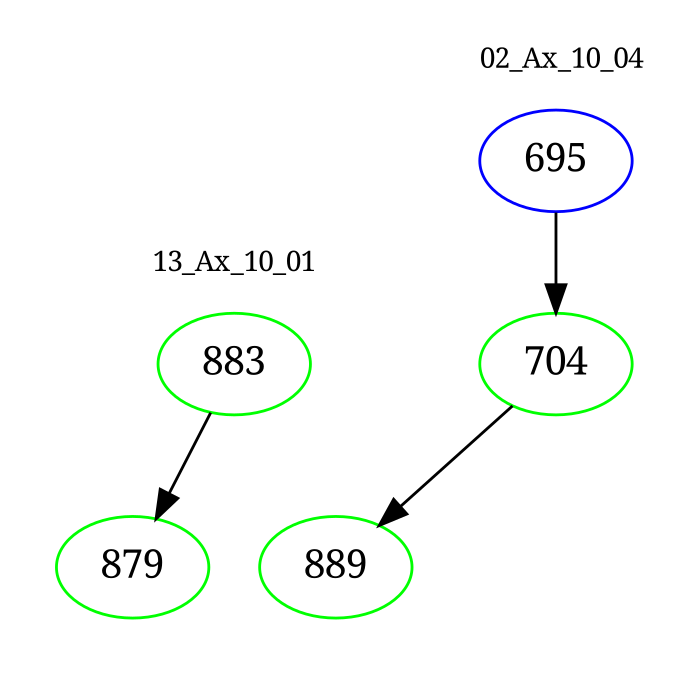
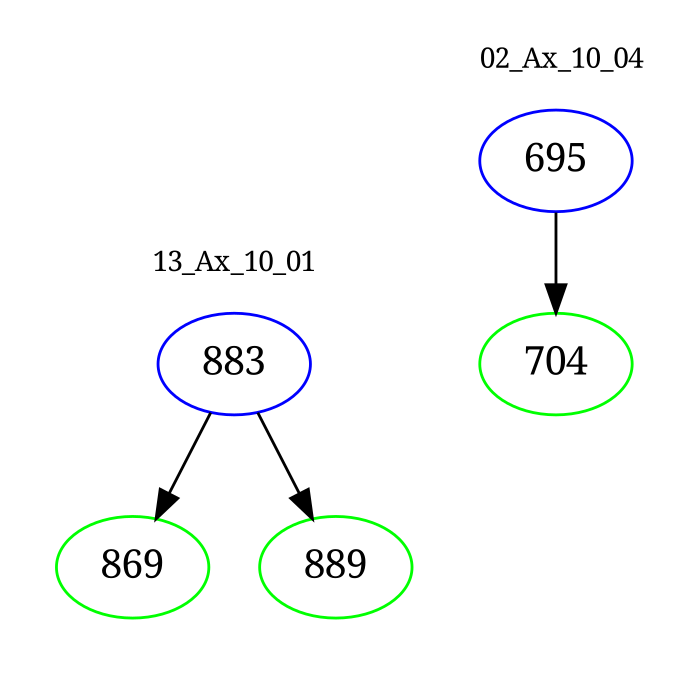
(234, 364) -> (234, 364)
(456, 456) -> (279, 453)
(133, 567) -> (133, 567)
